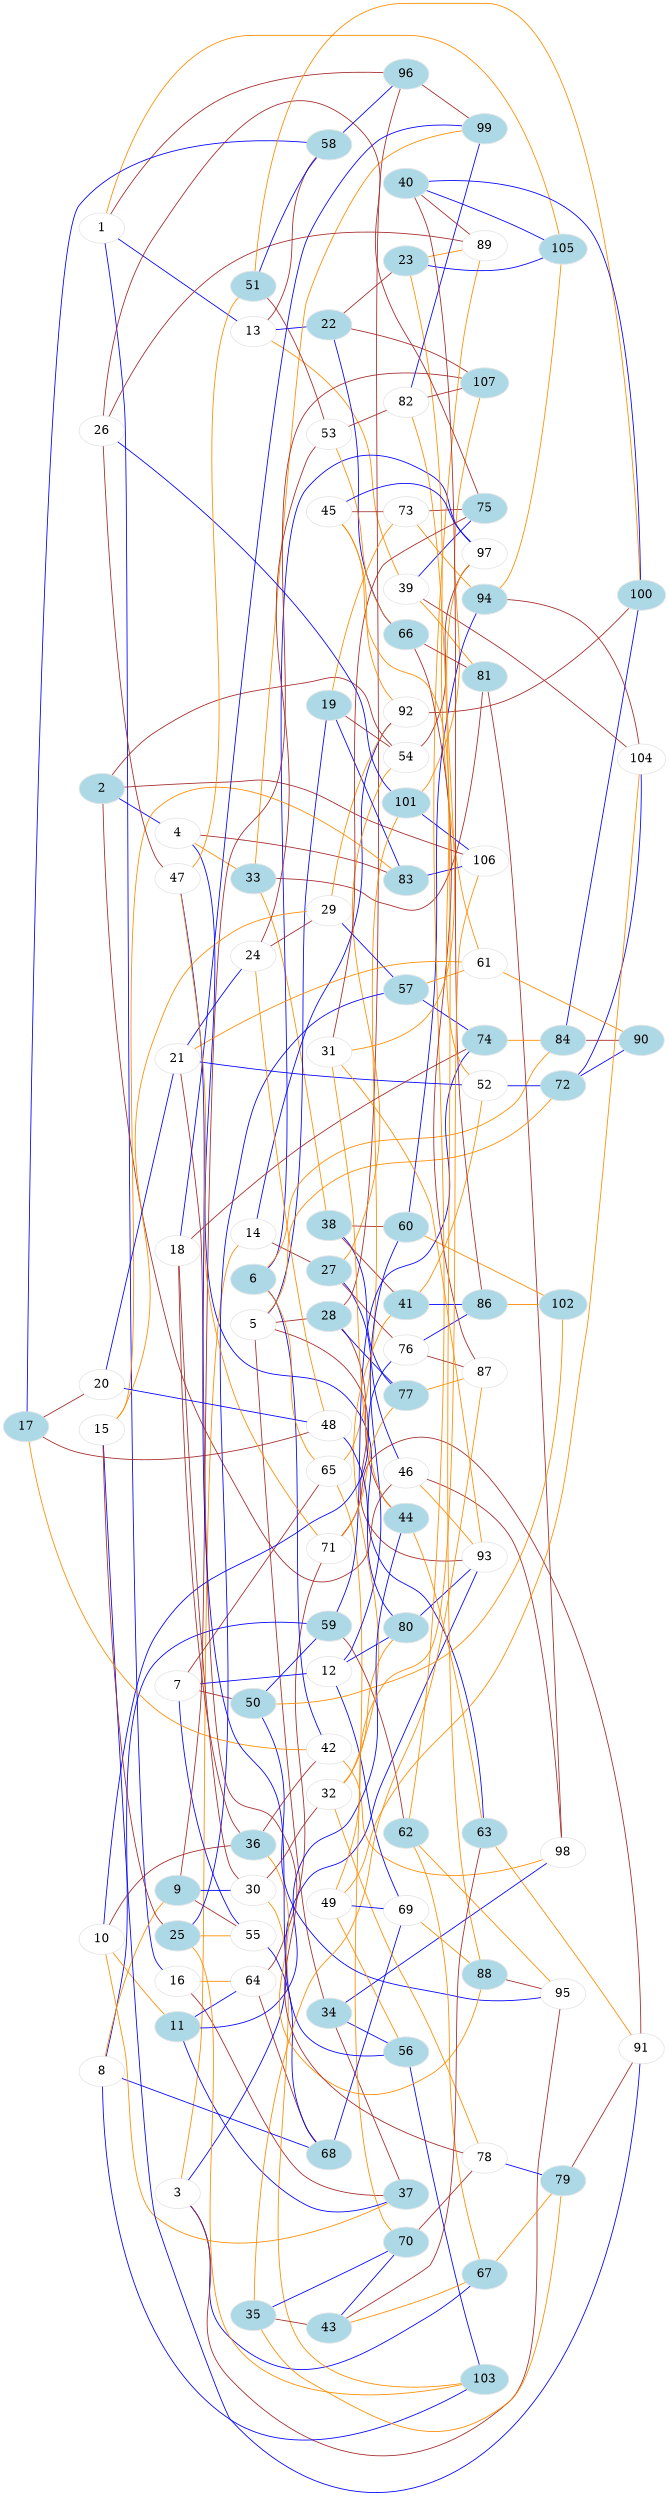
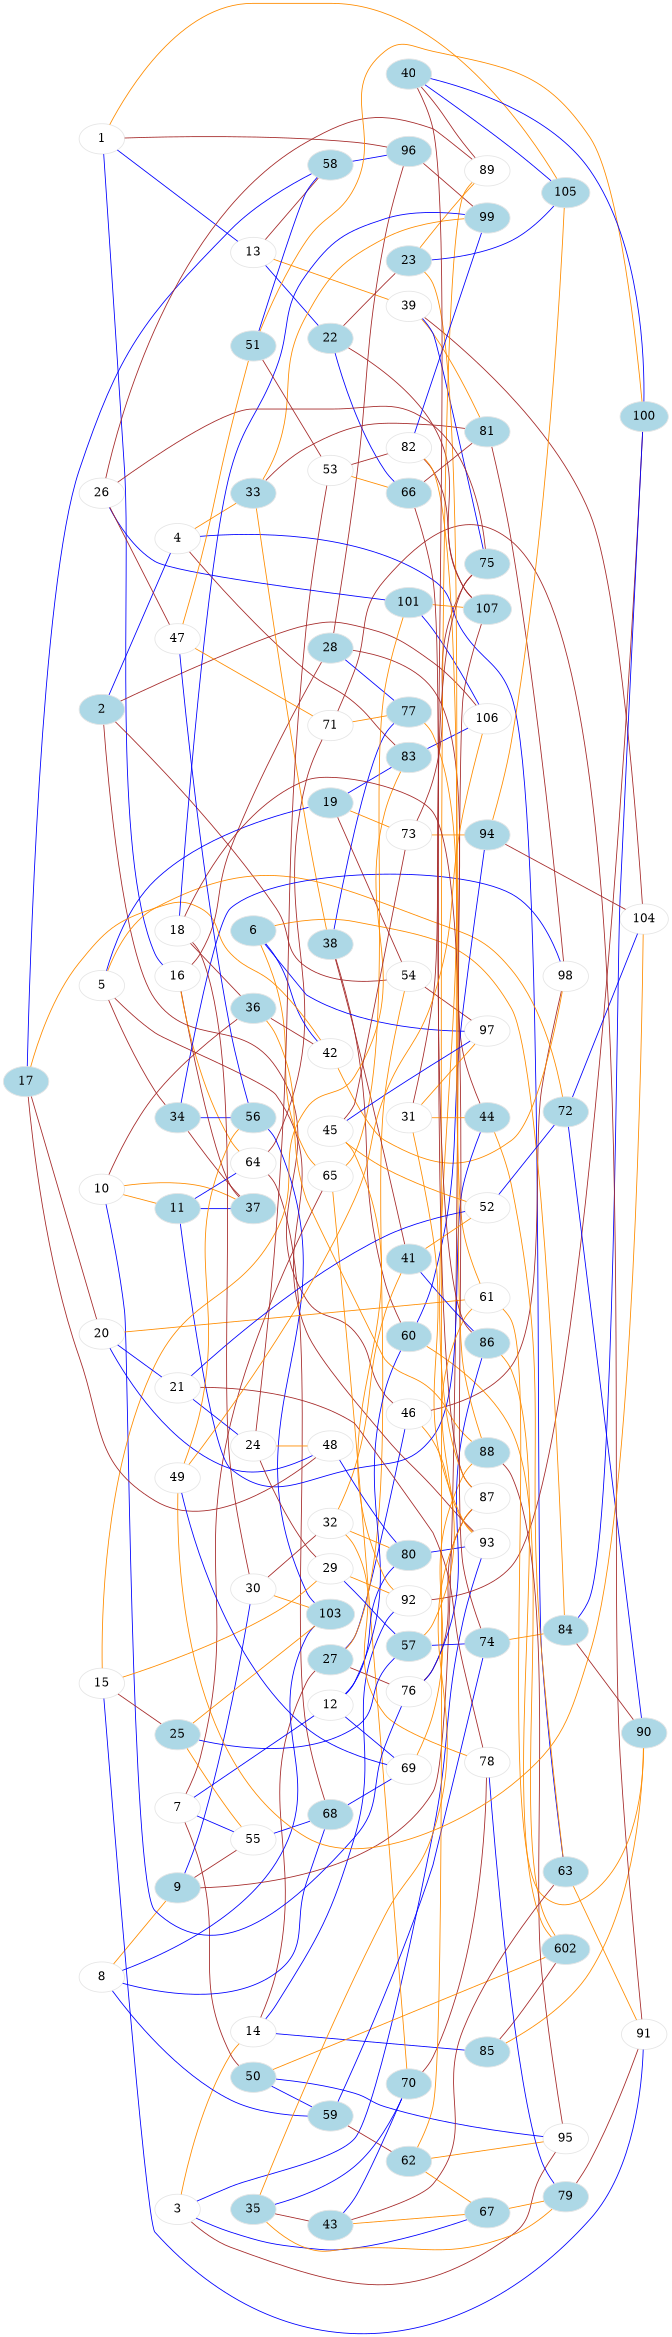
(316, 989) -> (278, 1318)
(563, 1305) -> (566, 1949)
(291, 1321) -> (247, 810)
none -> (487, 2052)
